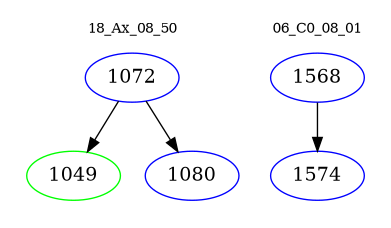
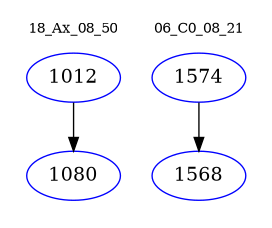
(317, 29) -> (199, 29)
(132, 78) -> (74, 78)
(317, 120) -> (199, 120)
(74, 176) -> none
